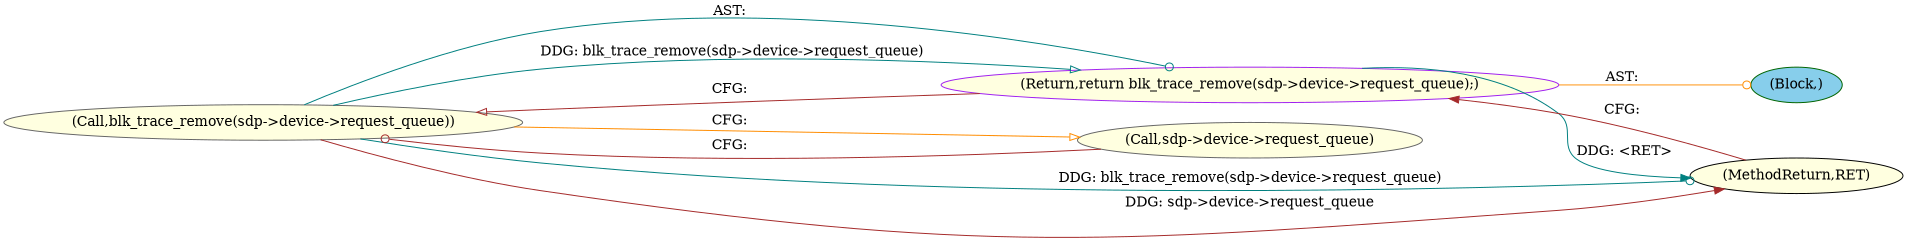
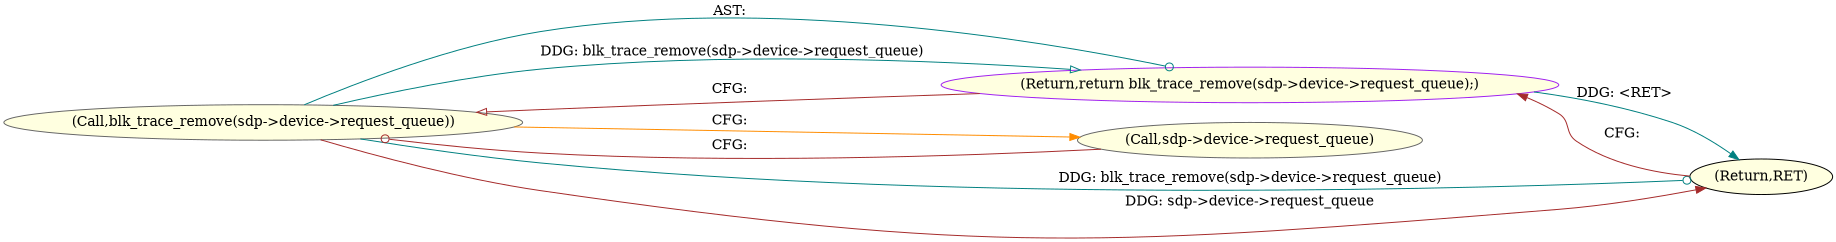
(1797, 85) -> none
(792, 132) -> (792, 132)
(1797, 176) -> (1761, 177)
